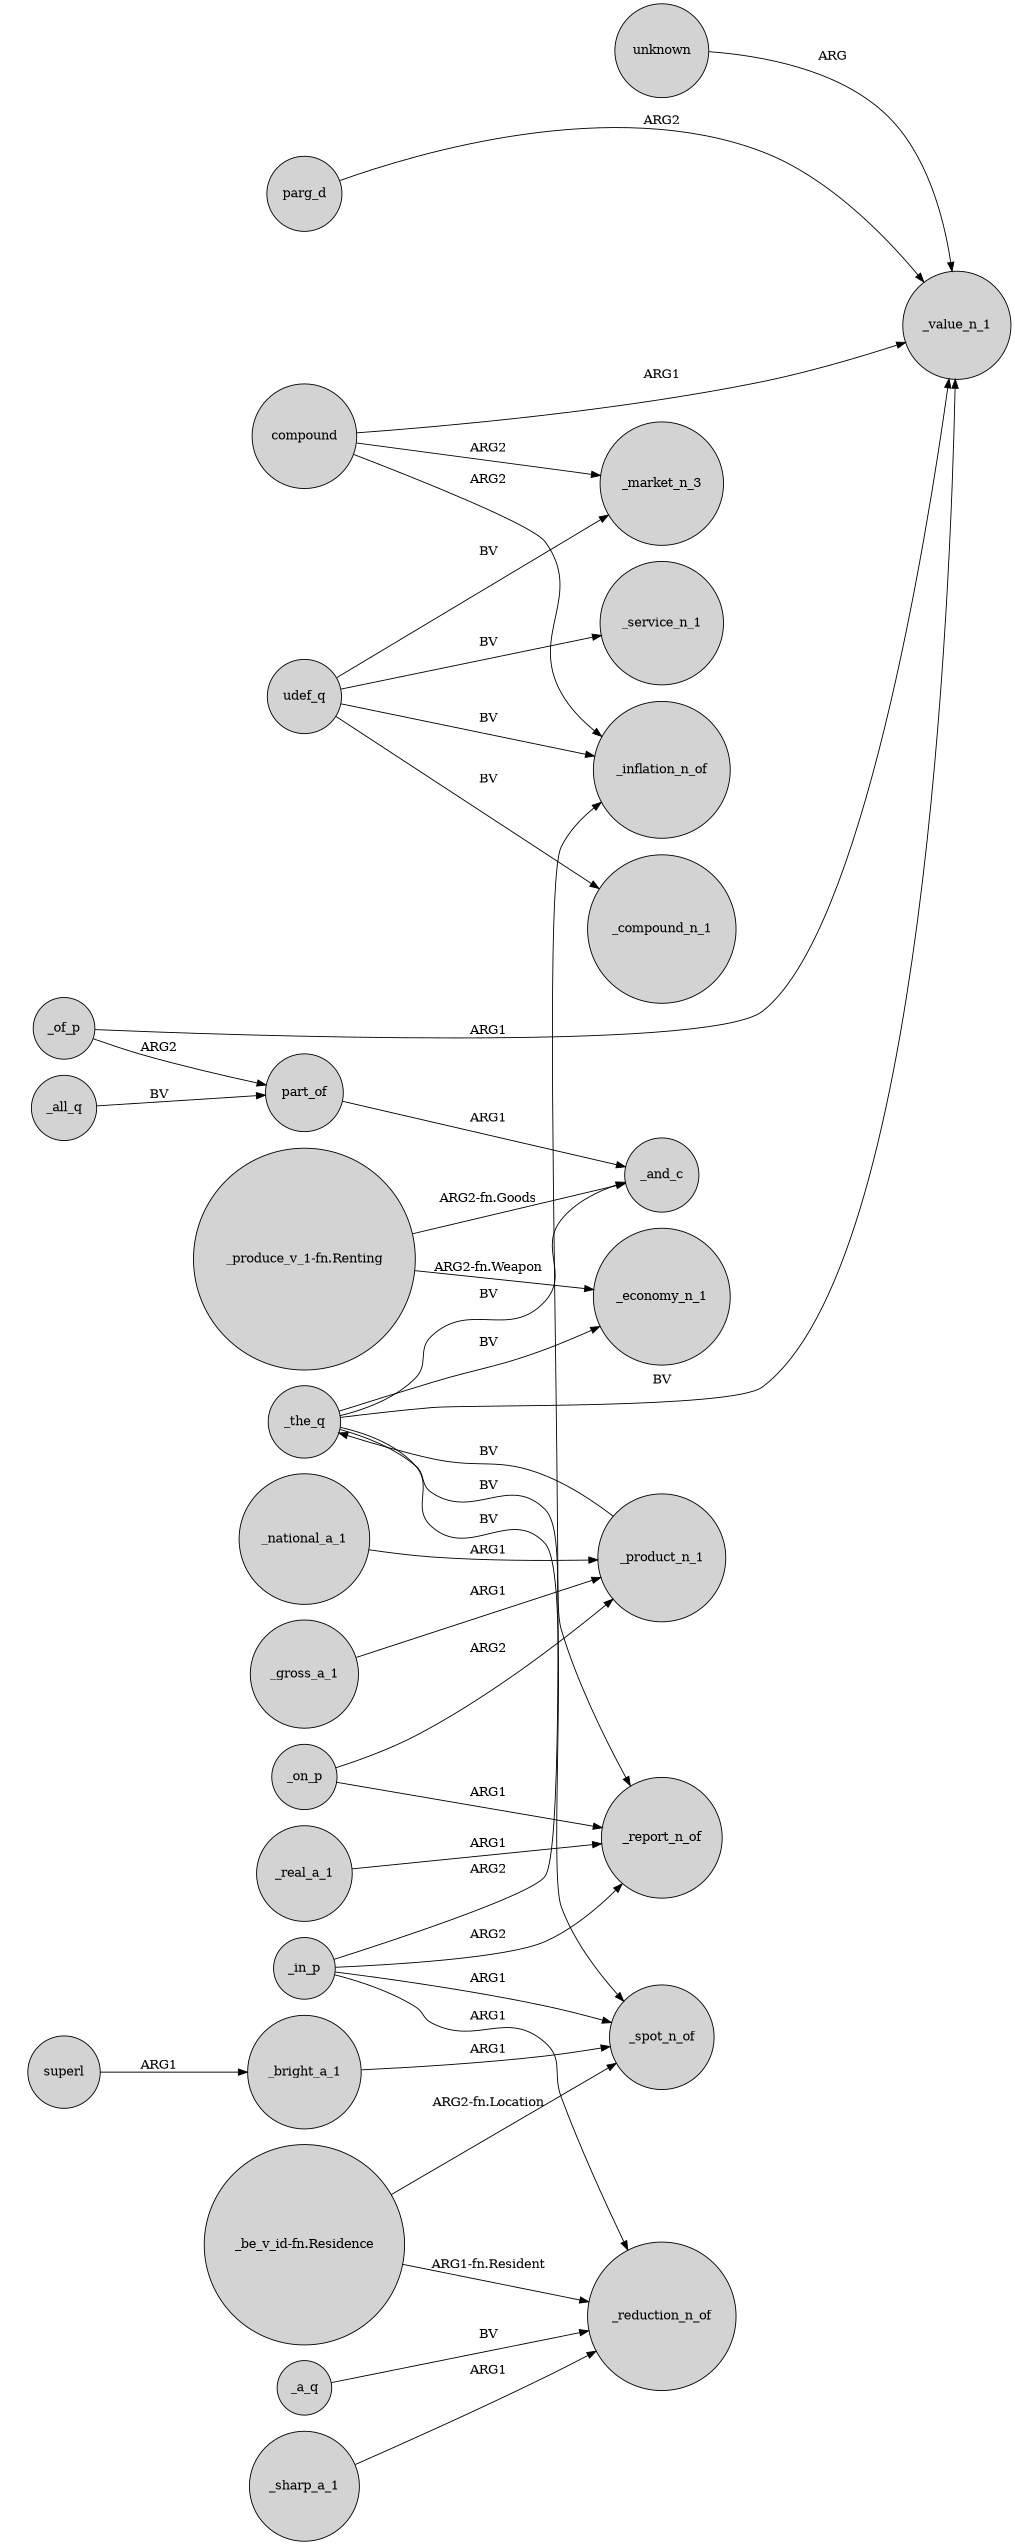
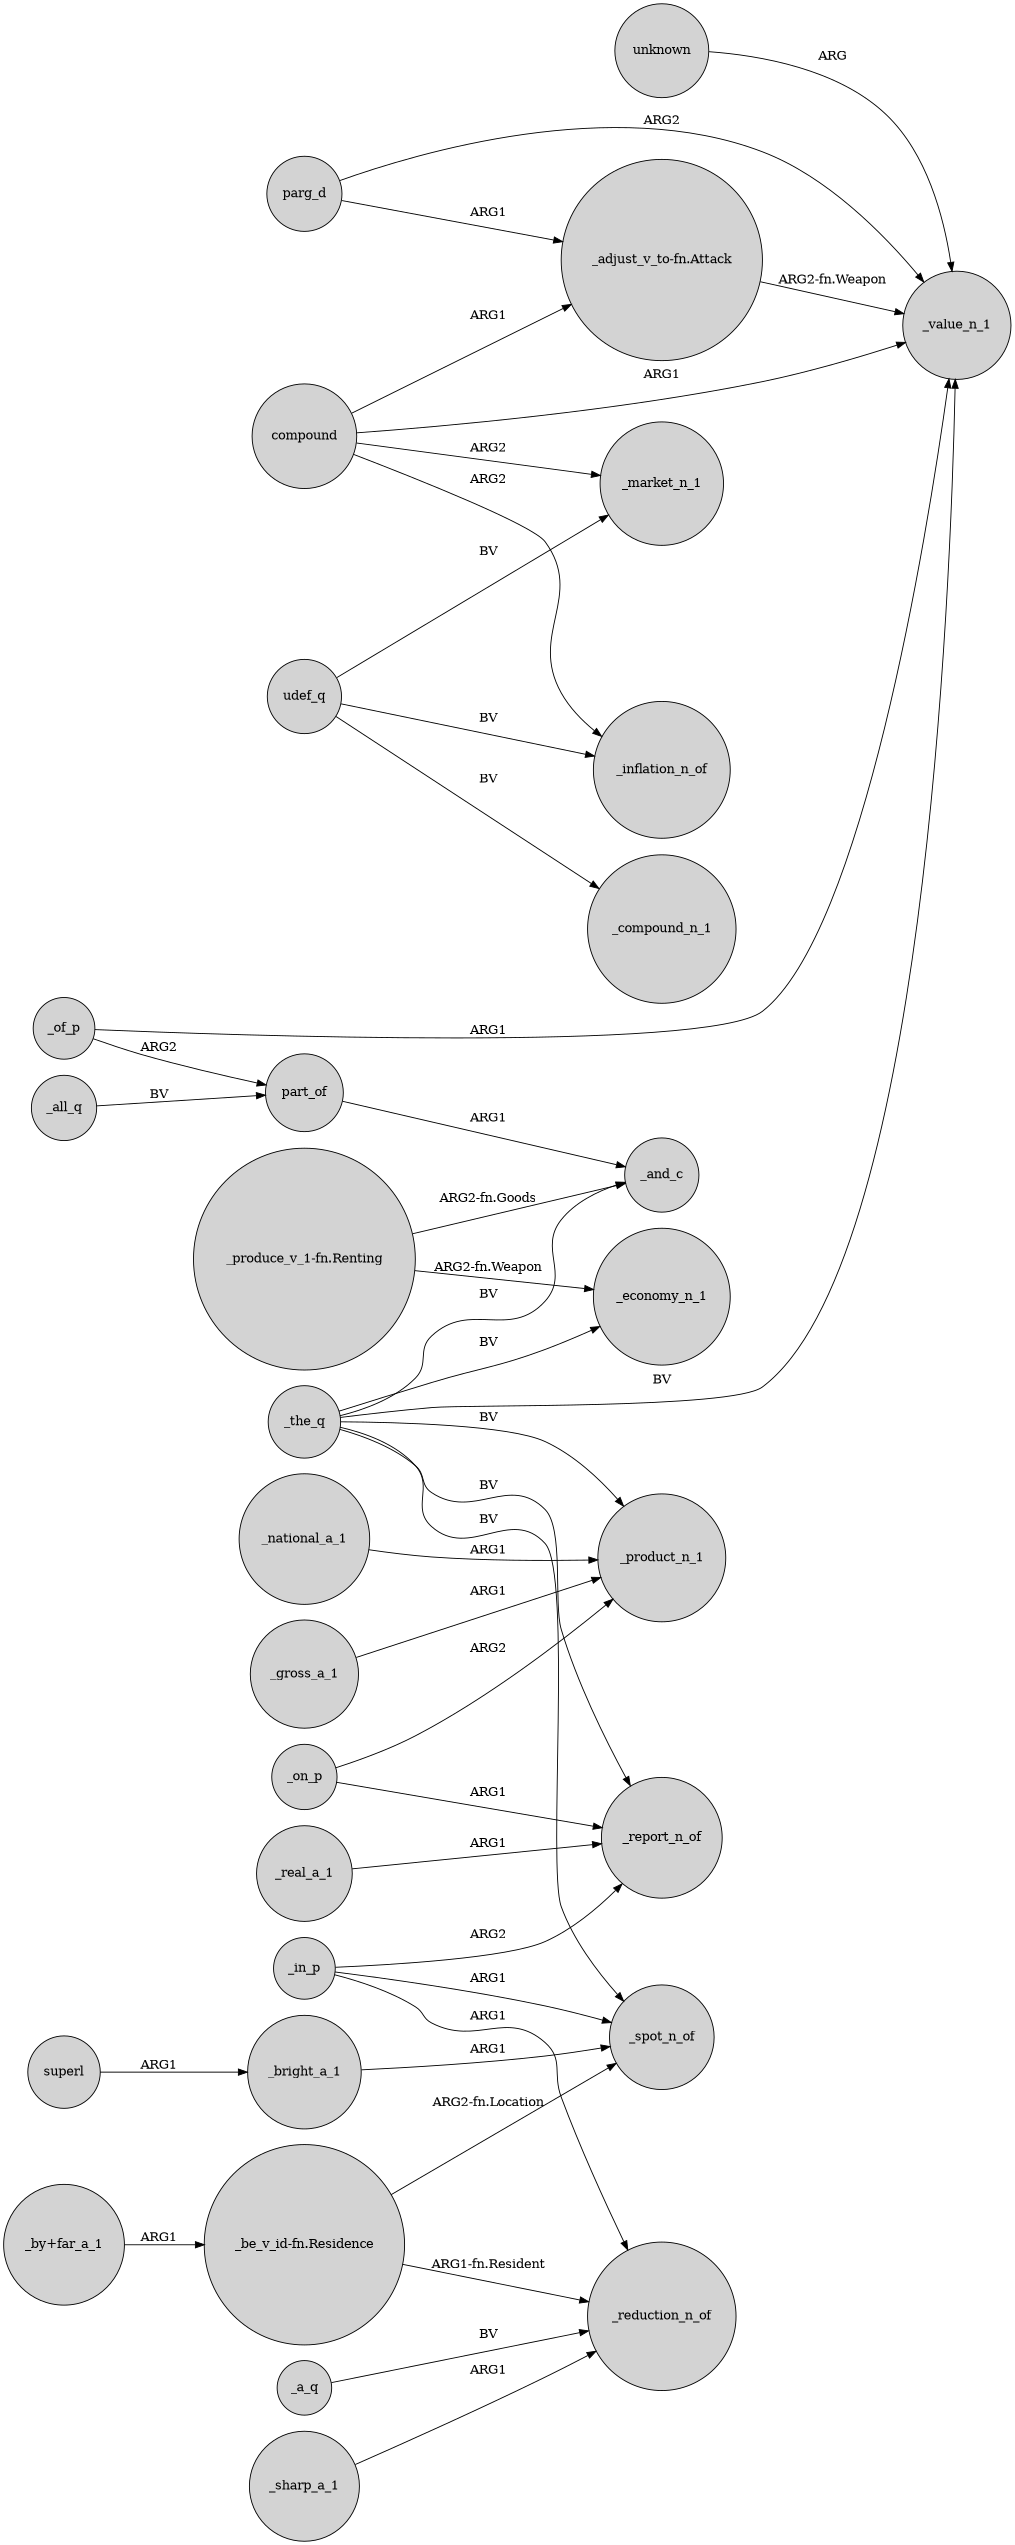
none -> (662, 260)
(662, 484) -> (662, 484)
(662, 623) -> none
(557, 1450) -> none
(485, 1464) -> (490, 1429)
none -> (64, 2245)
